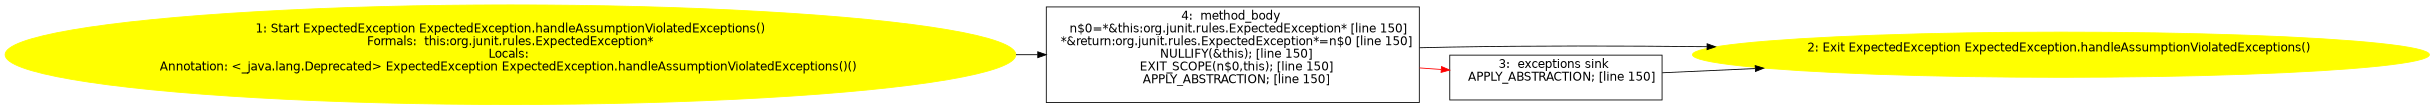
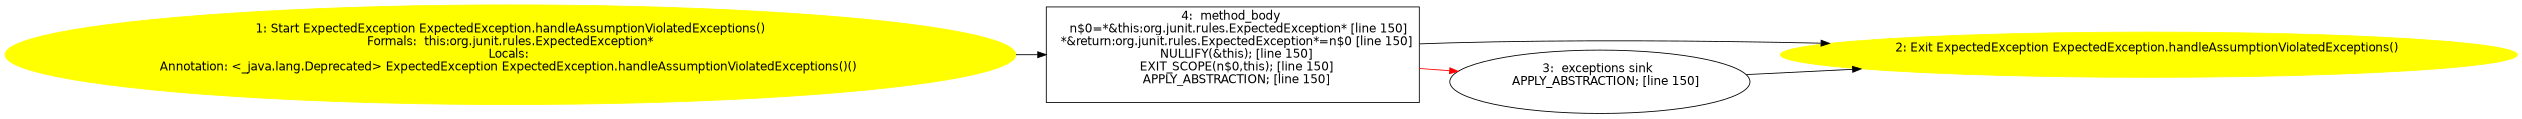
(1556, 78) -> (1600, 82)
